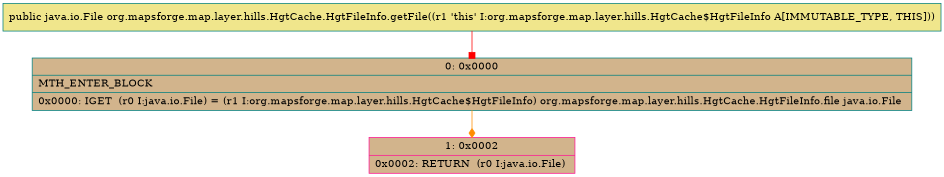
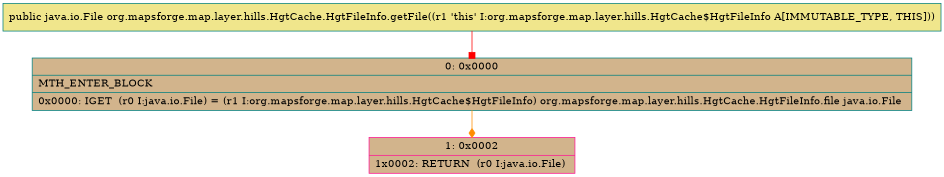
(472, 164) -> (472, 164)
